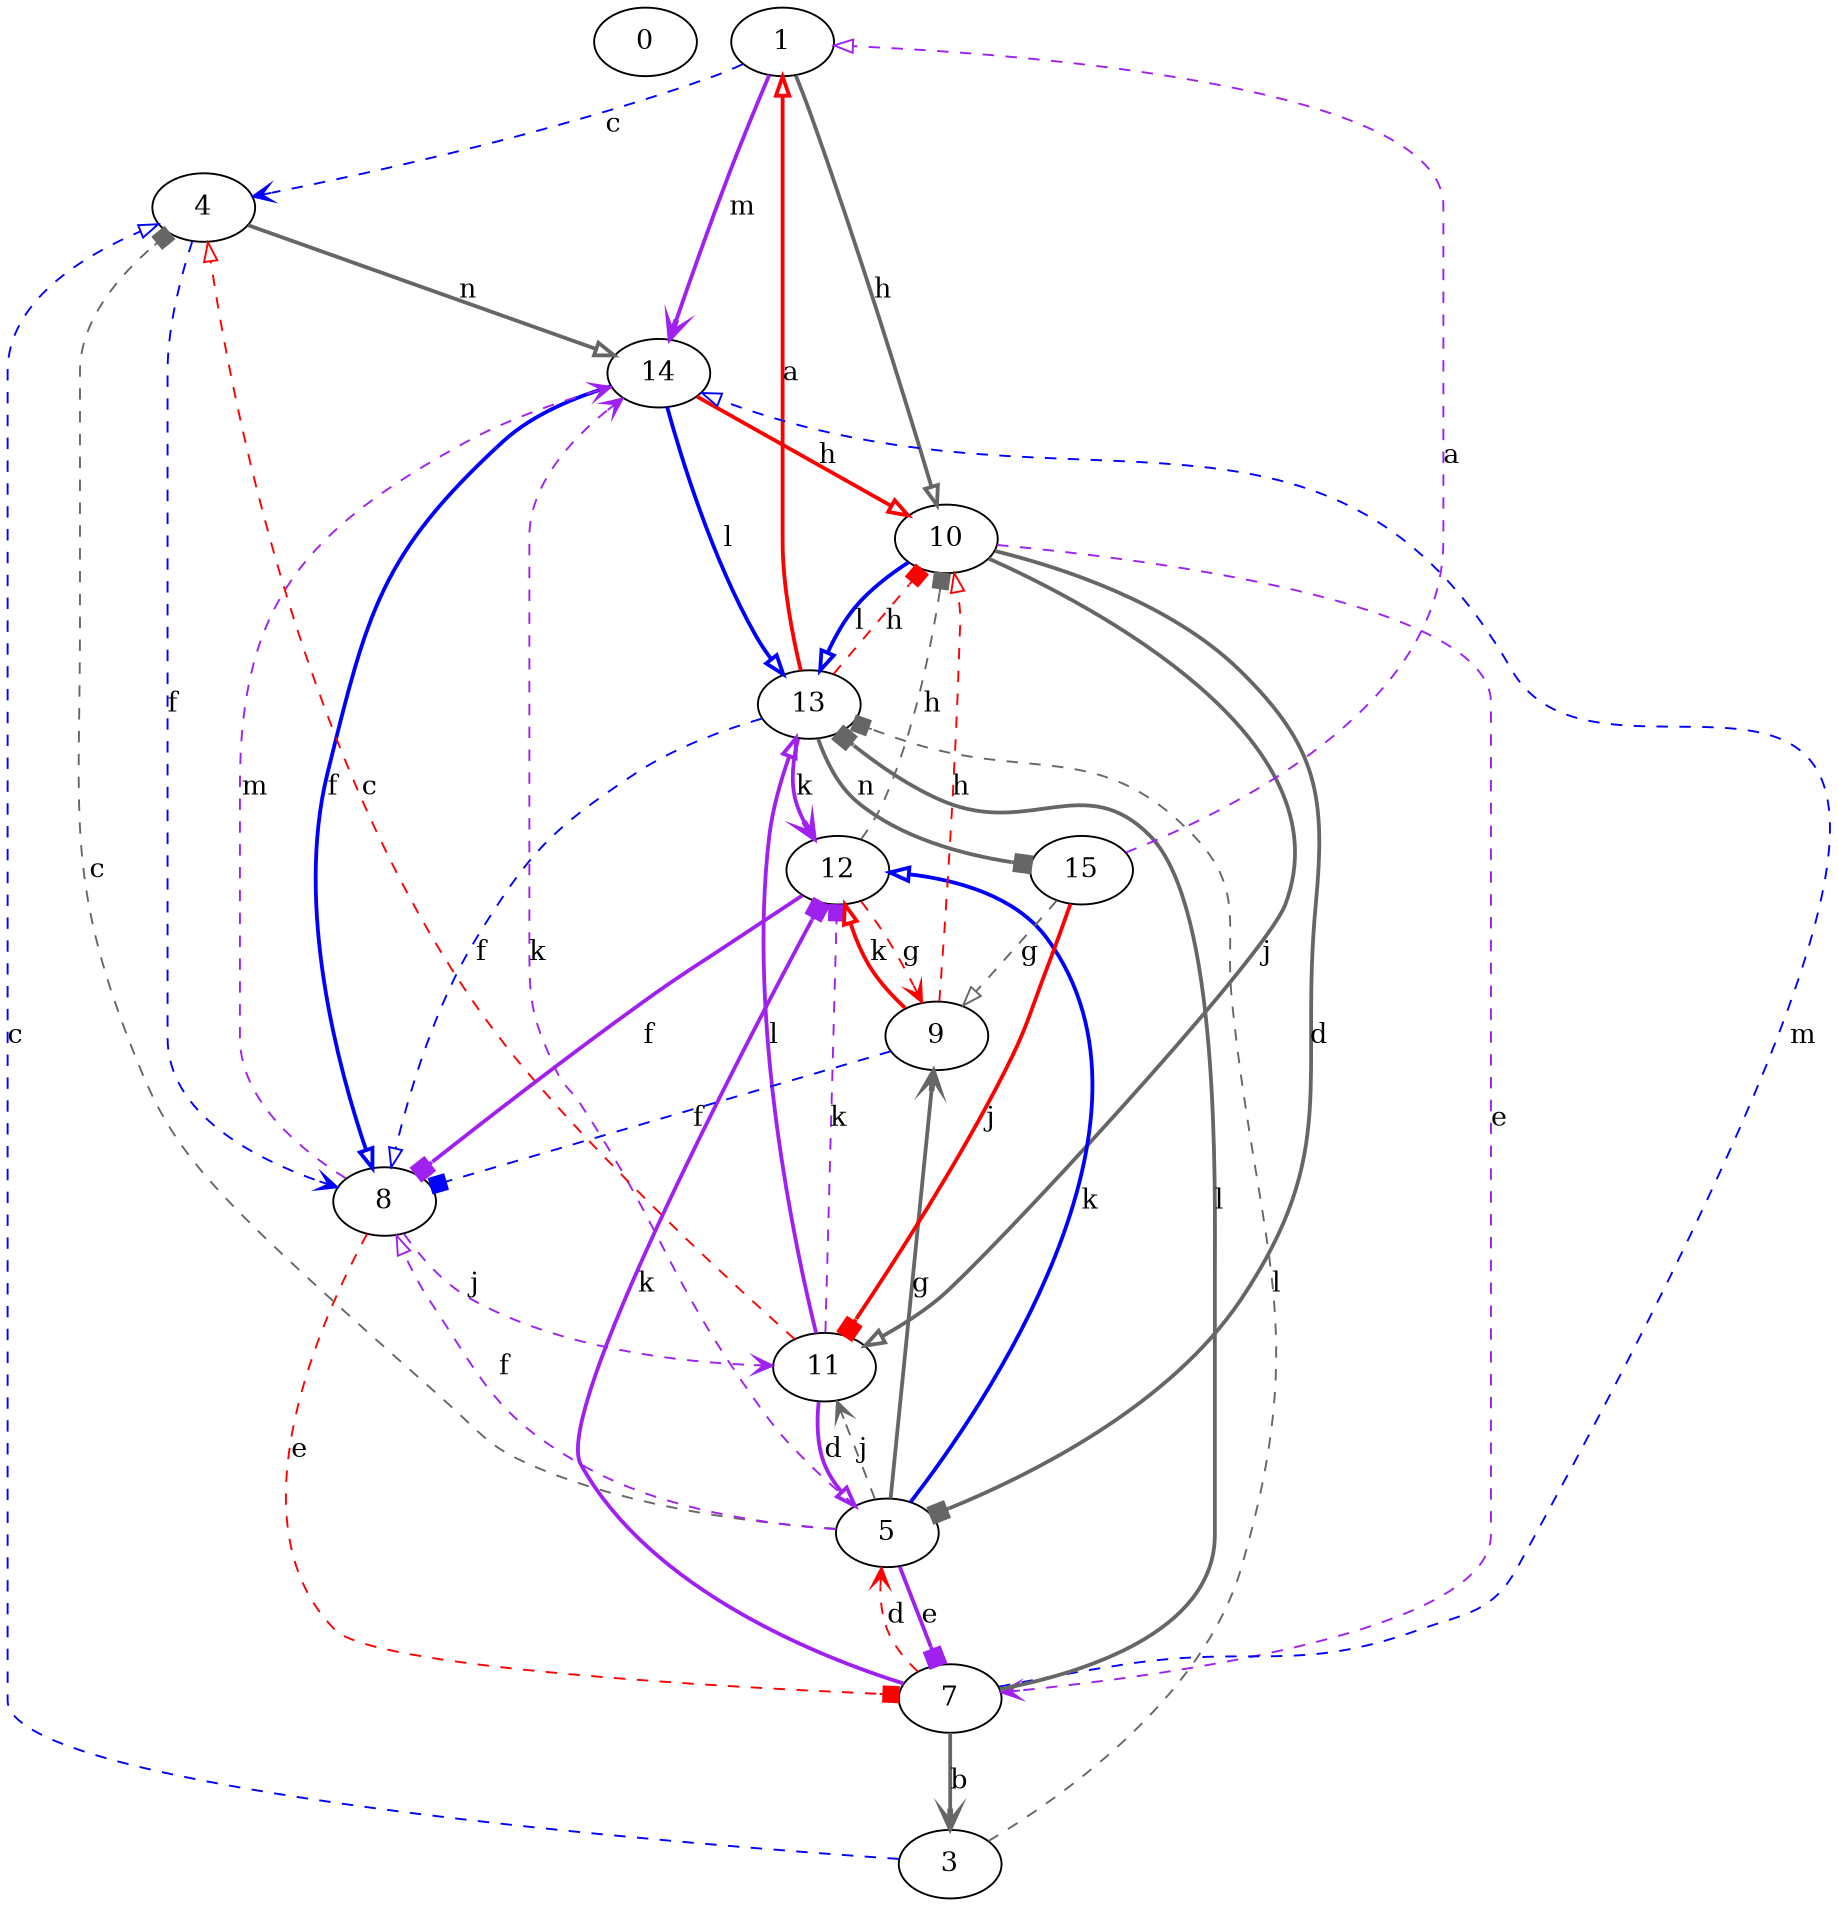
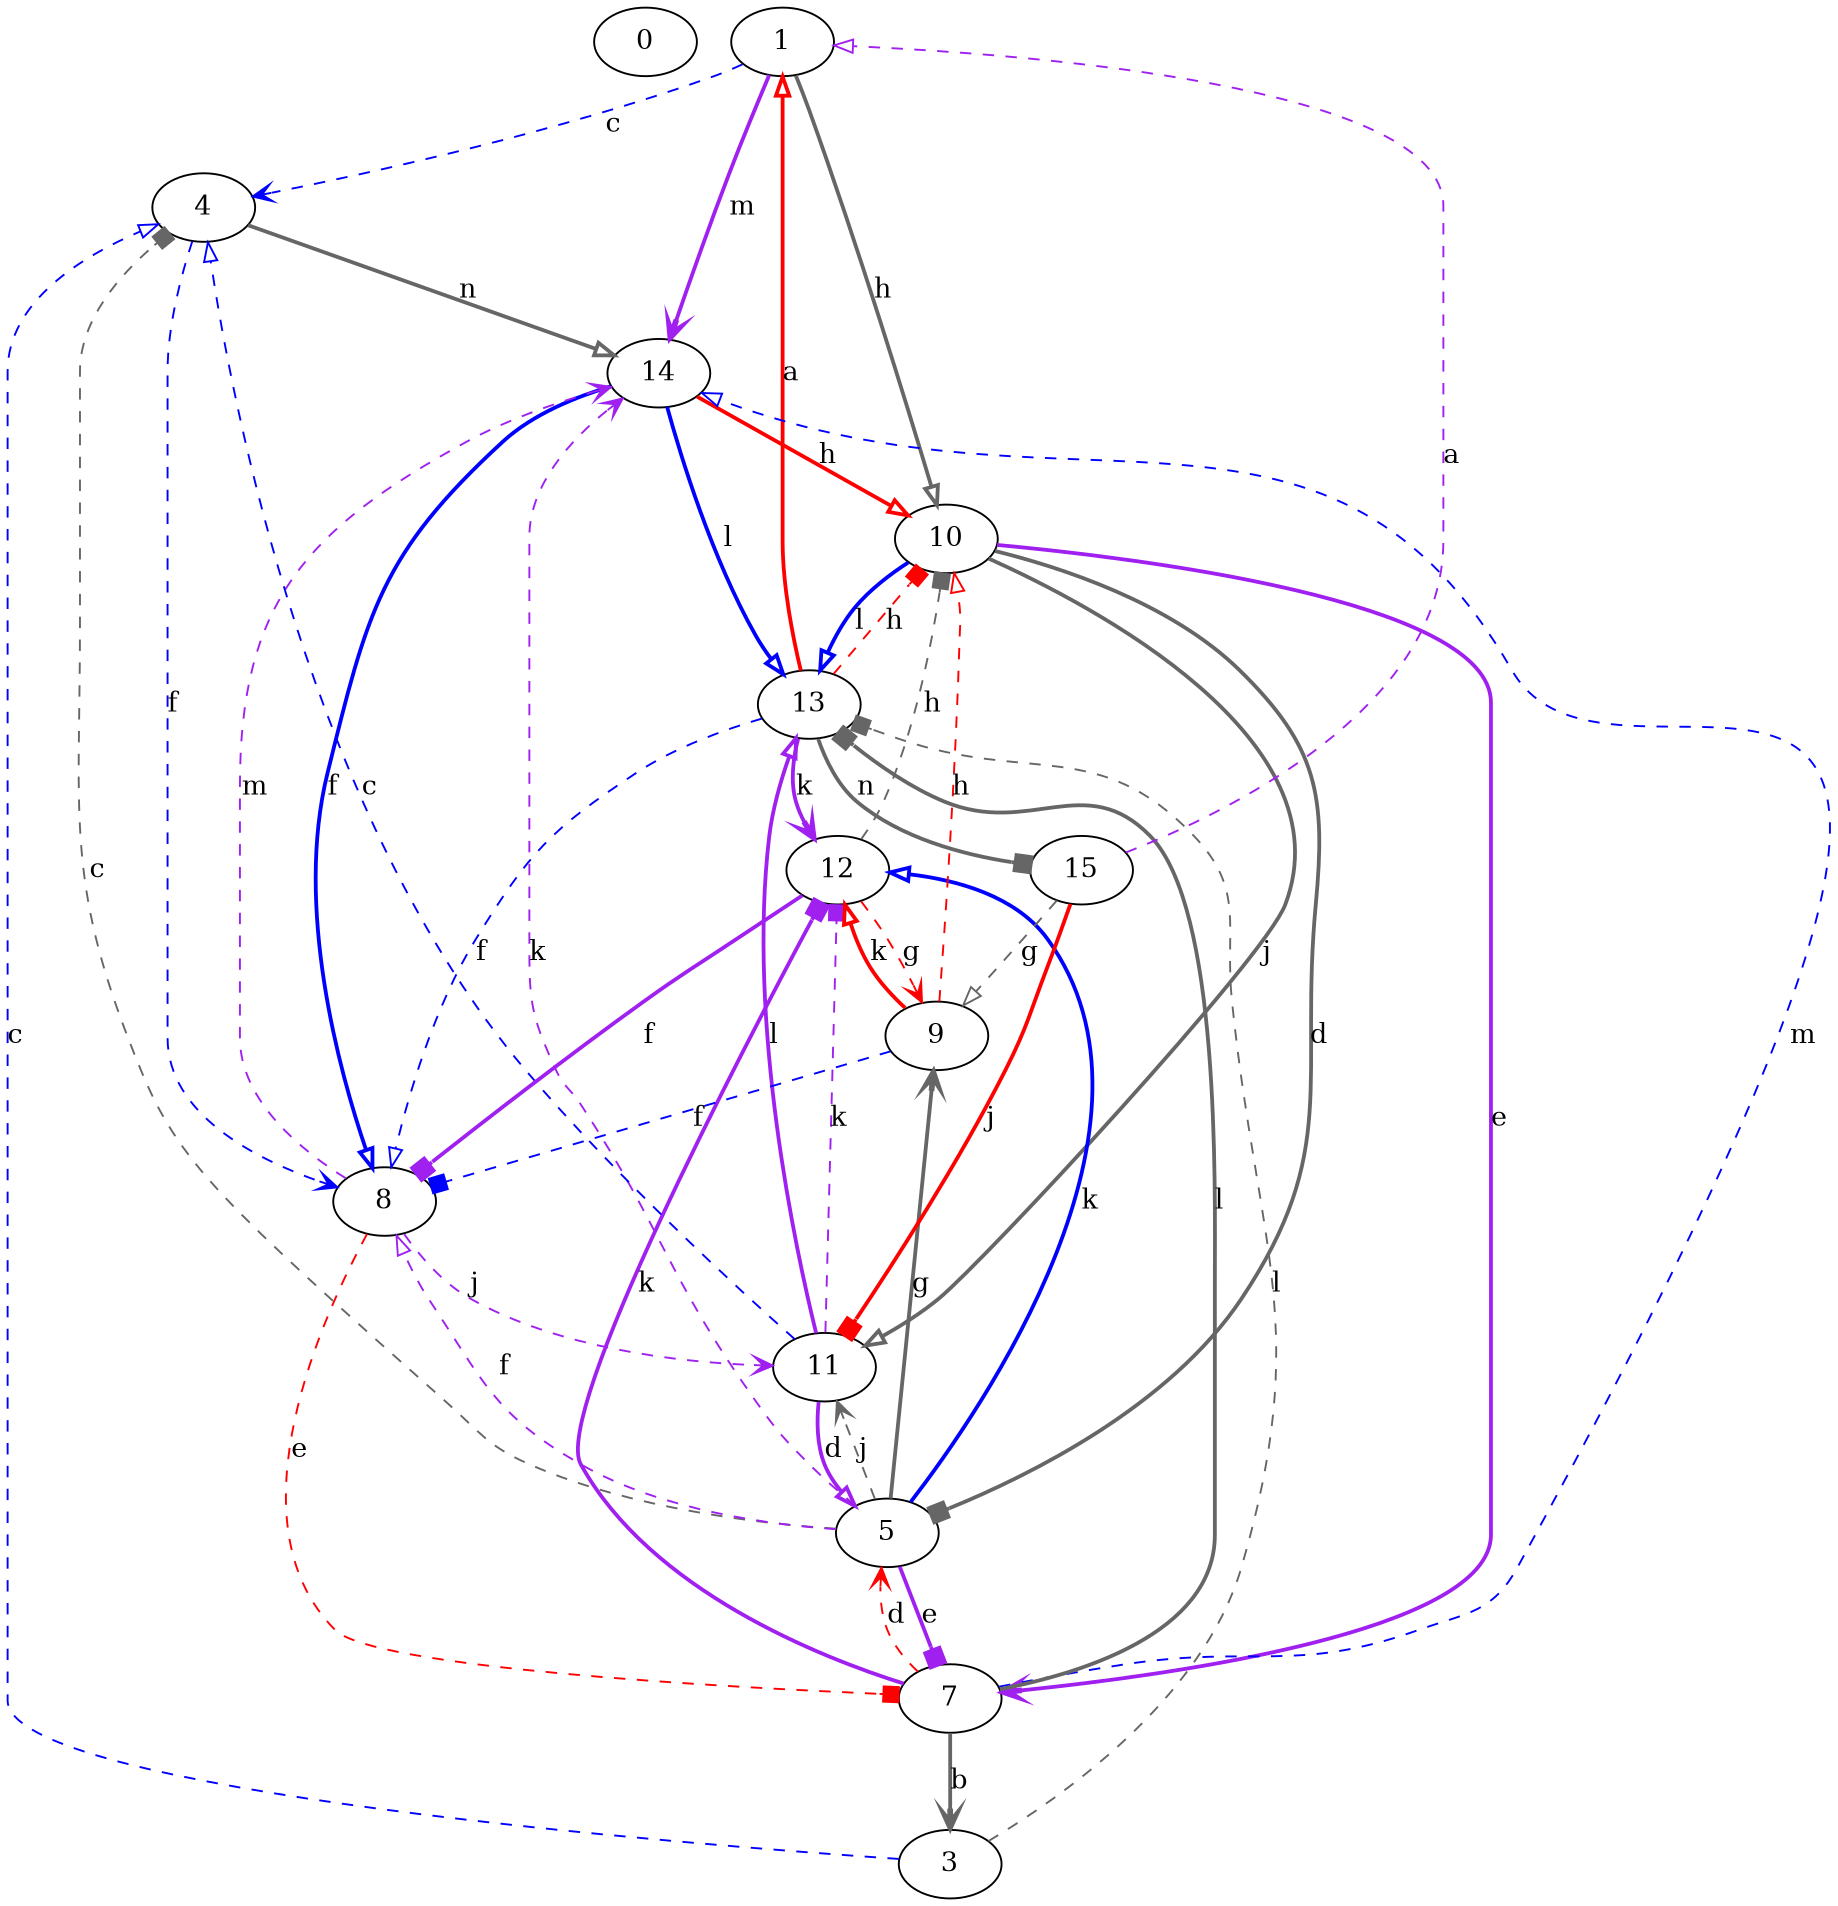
(391, 862) -> (391, 862)
(1491, 1107) -> (1491, 1107)
